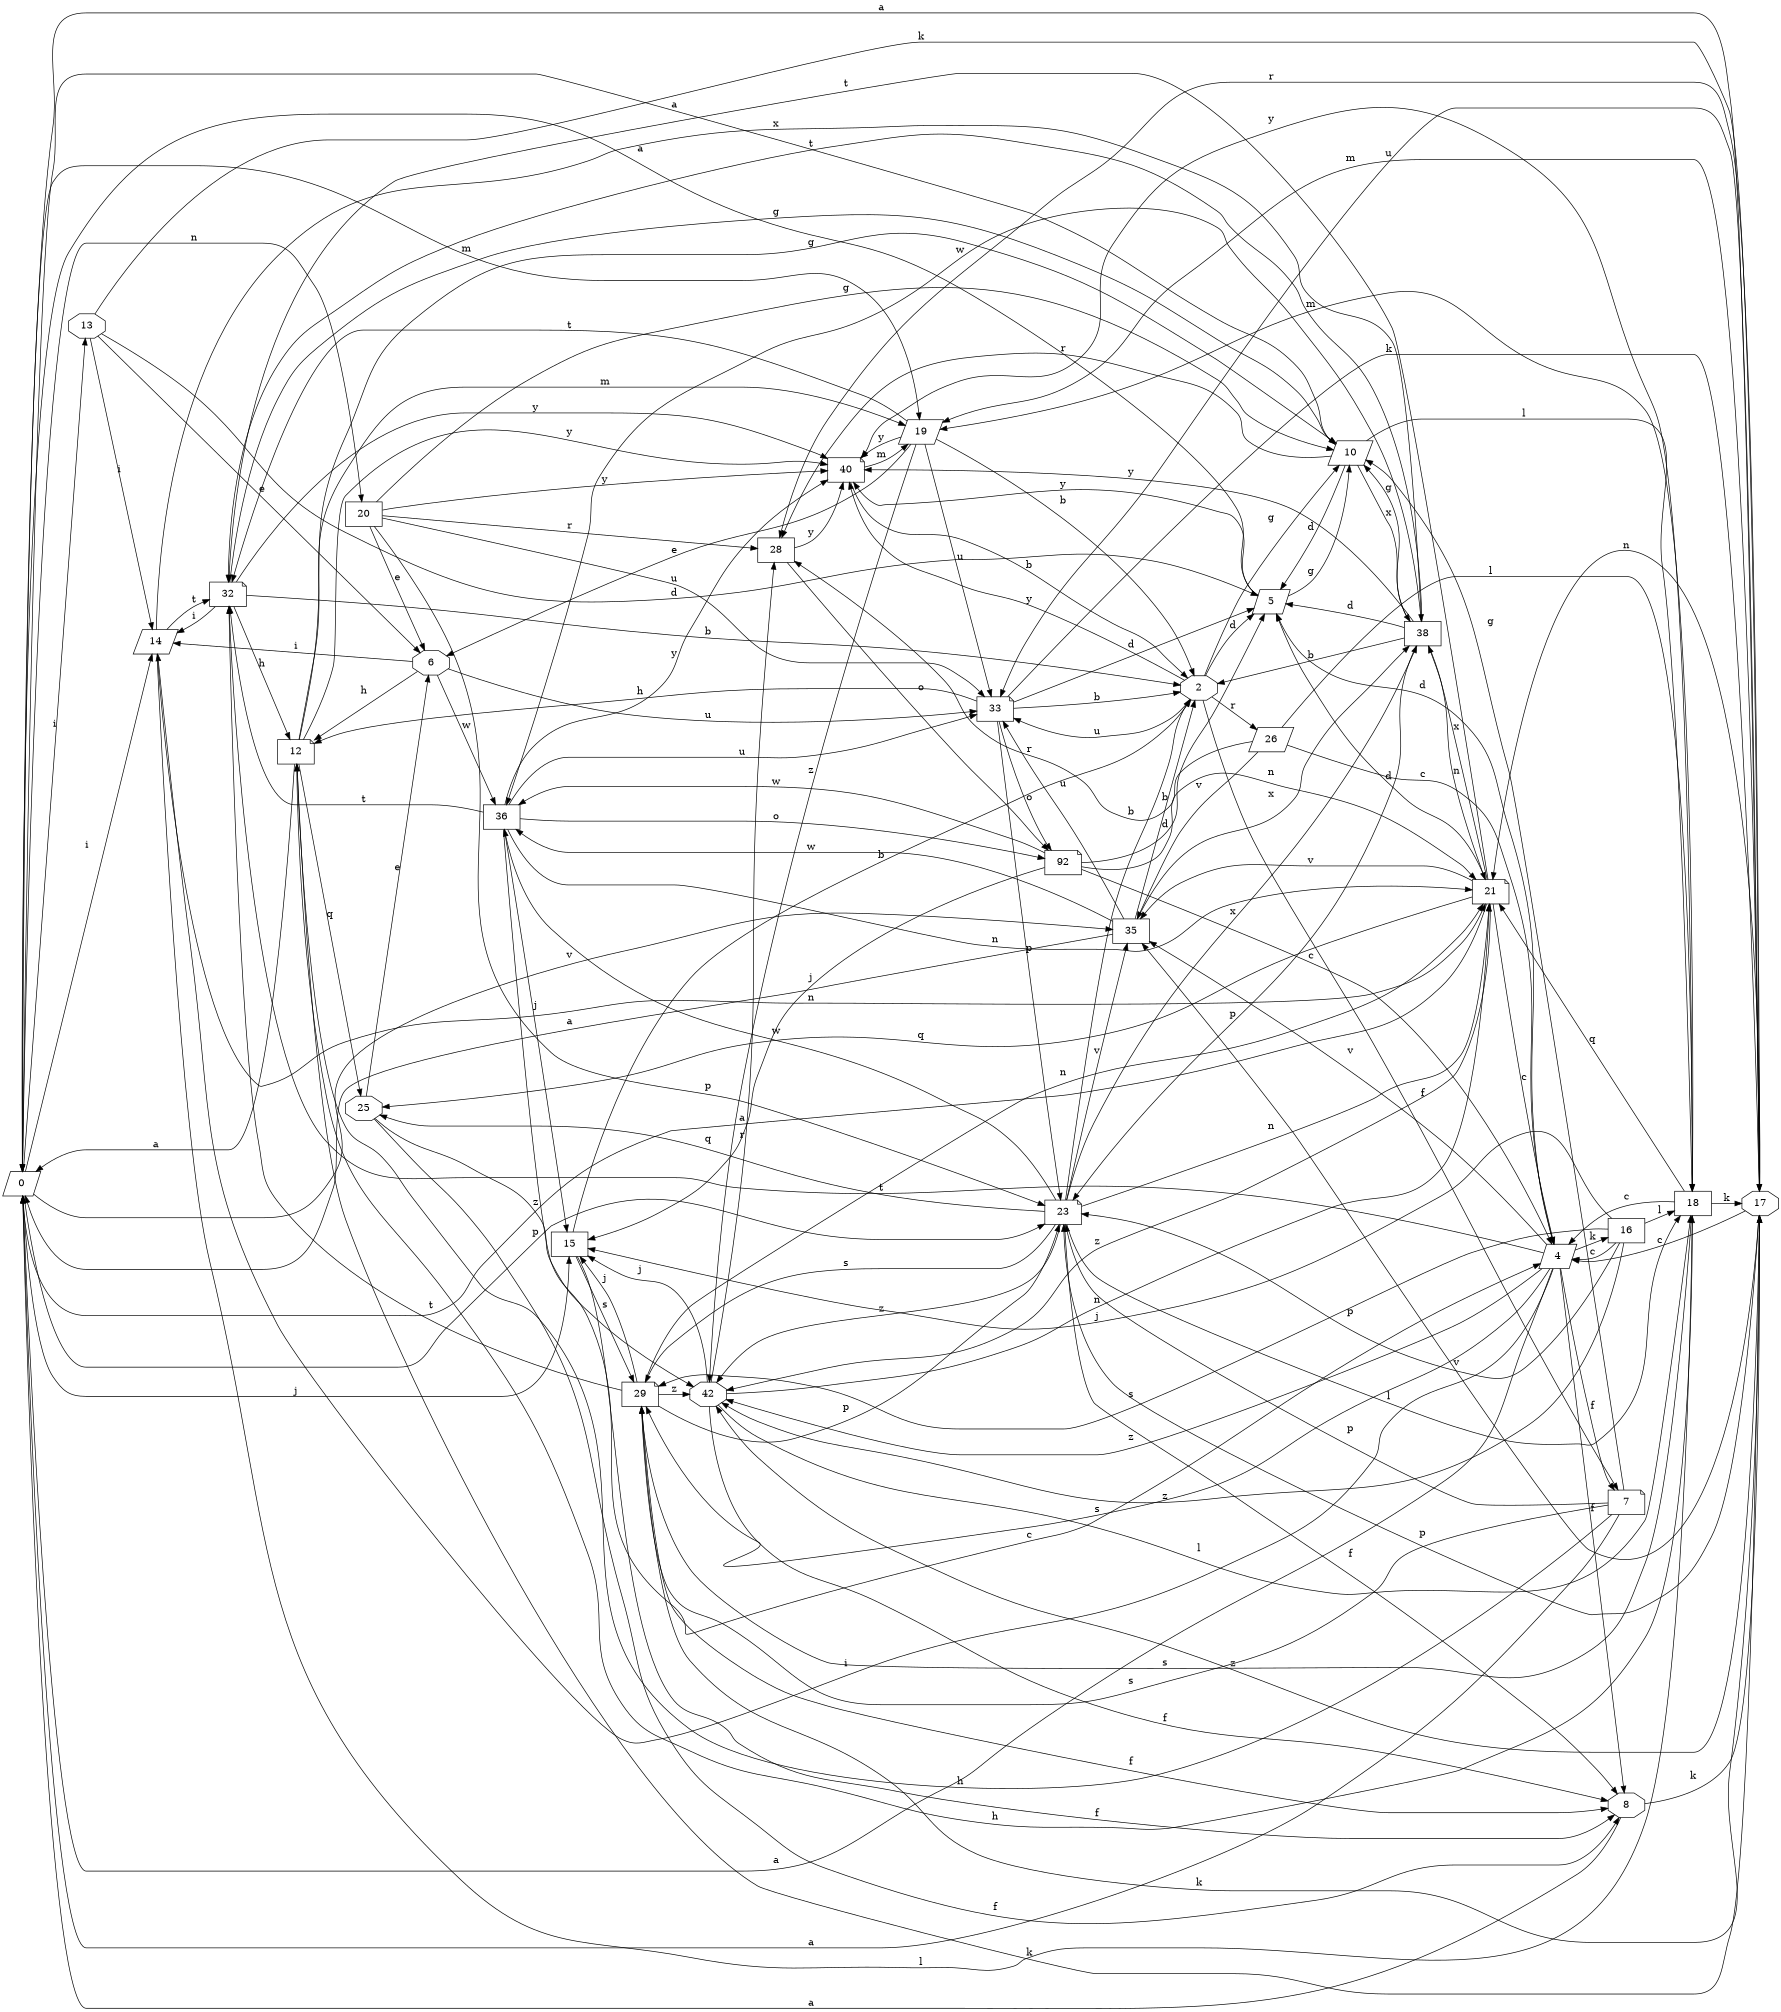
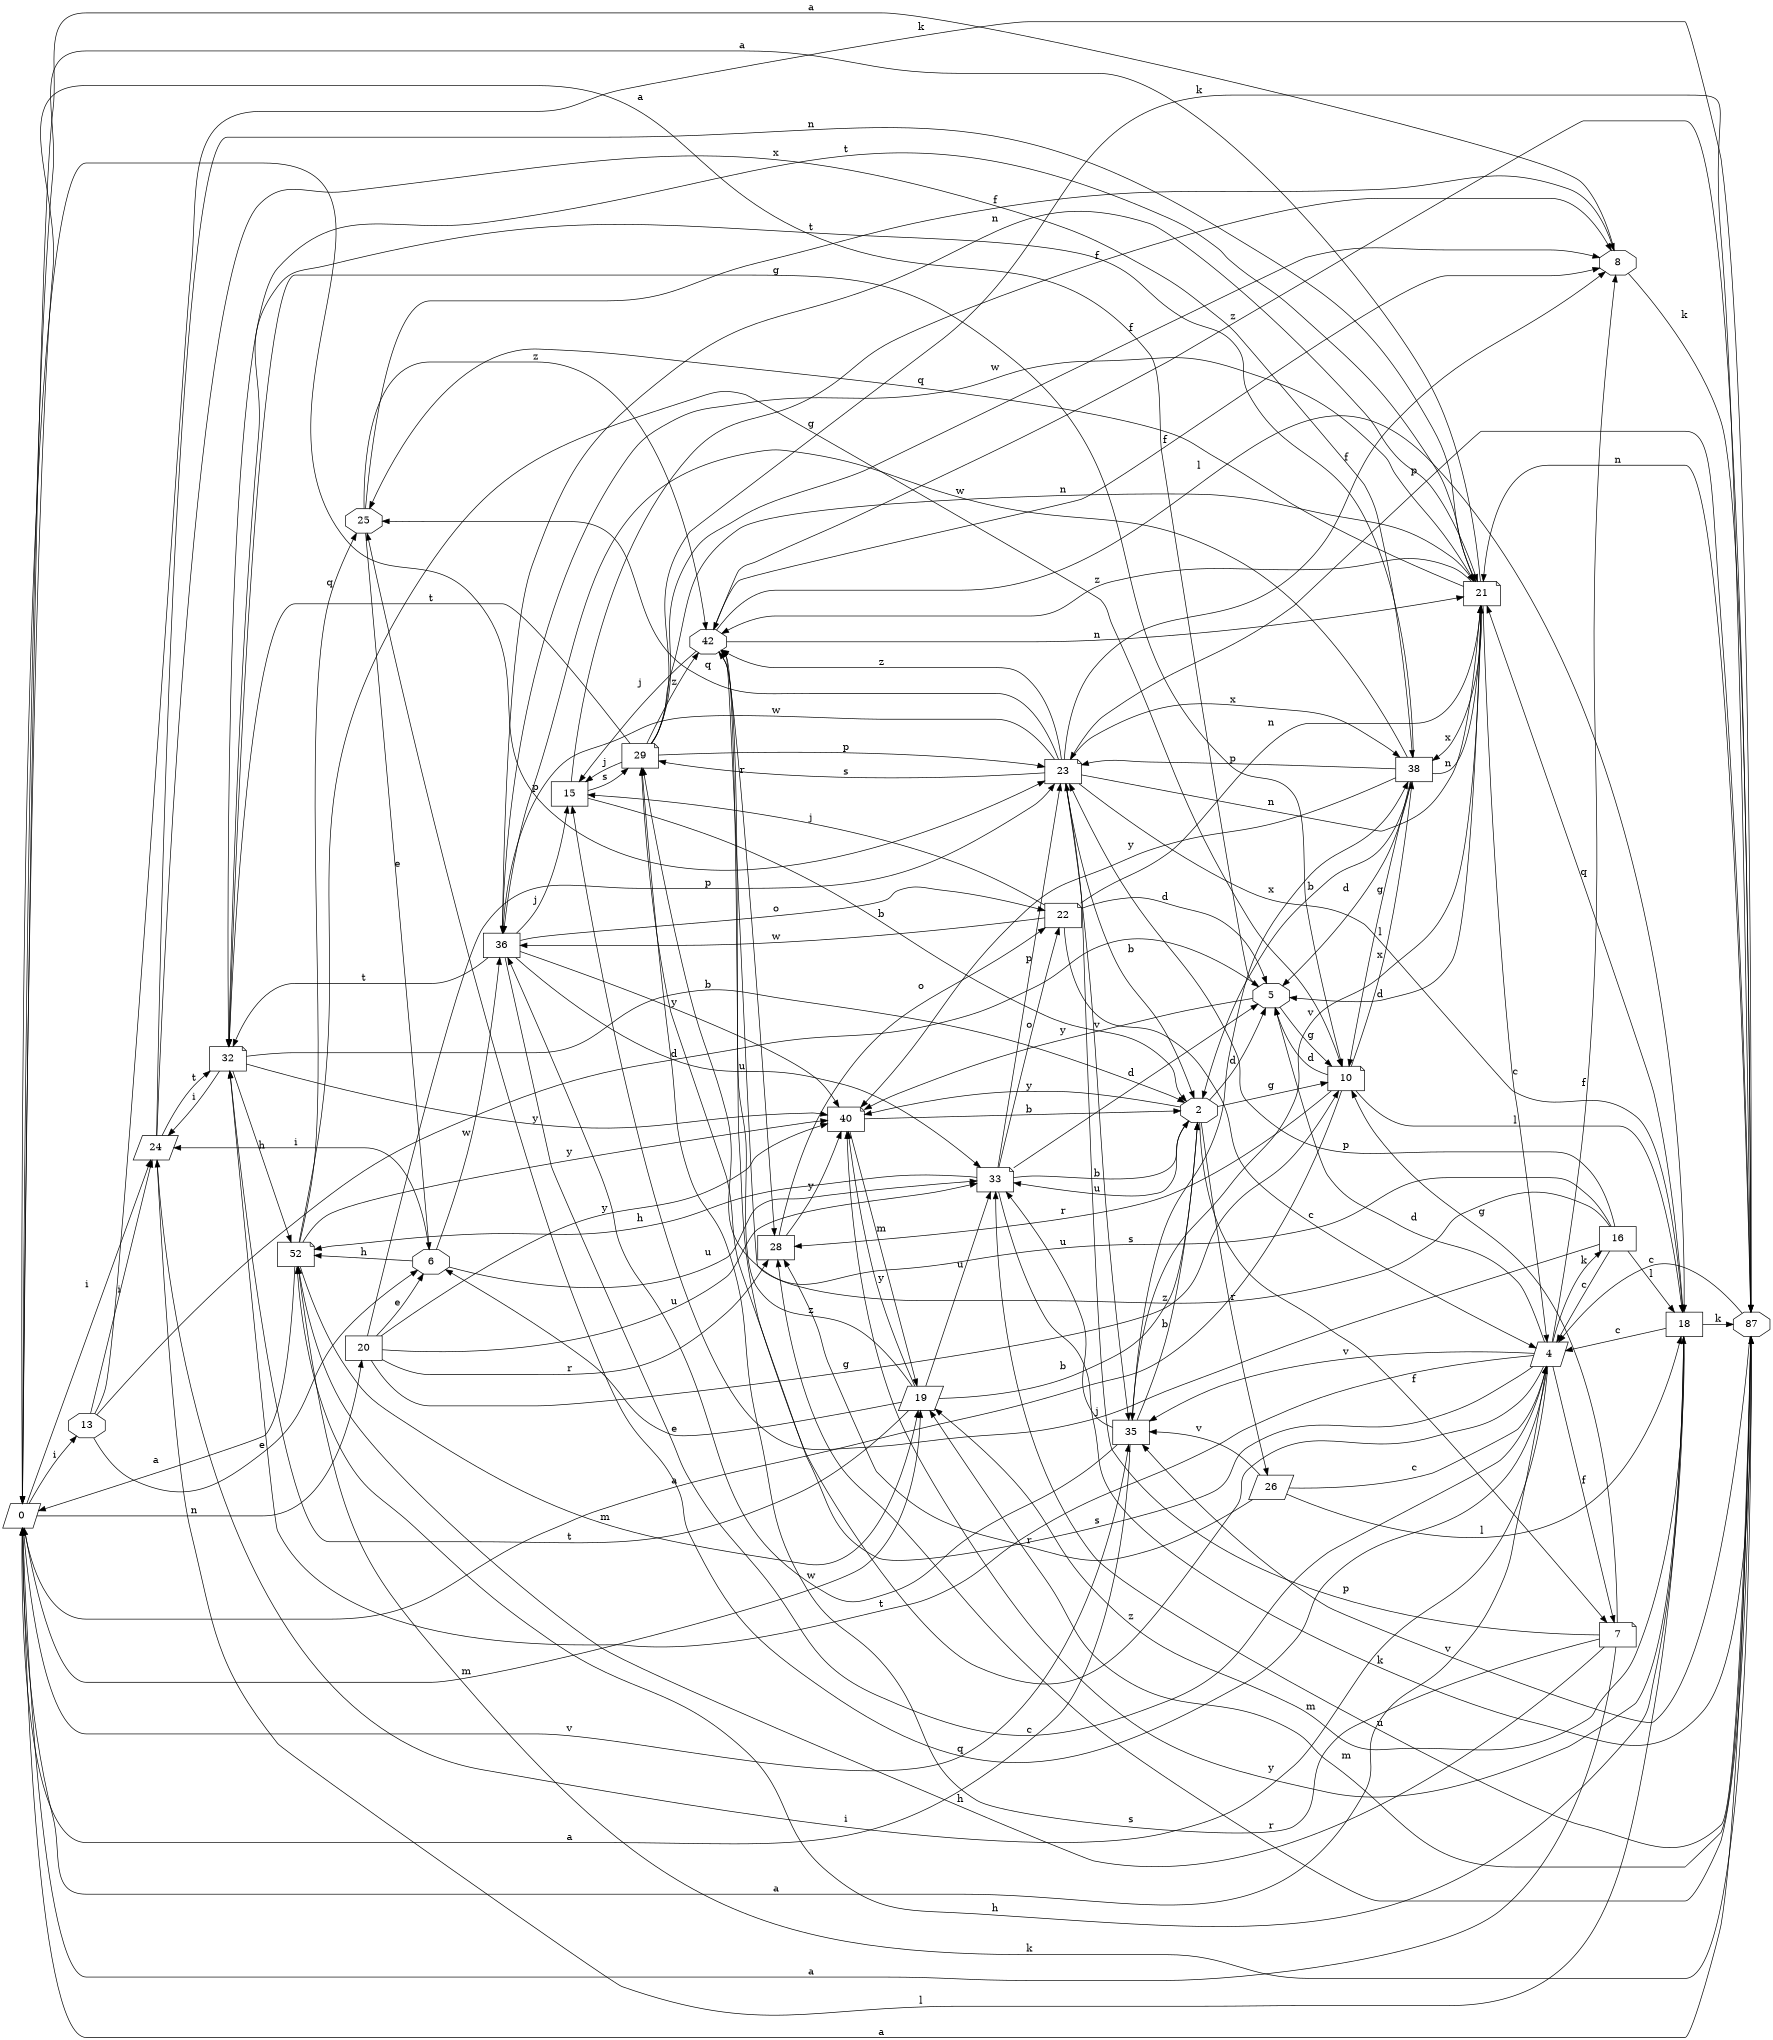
none -> (845, 398)
(1351, 453) -> (1346, 1079)
(1271, 602) -> (1271, 996)
(156, 642) -> (156, 1148)
(296, 752) -> (296, 1254)
(1063, 863) -> (1063, 916)
(1760, 1203) -> (1752, 1324)
(263, 1396) -> none
none -> (706, 1567)
(1274, 1668) -> none
